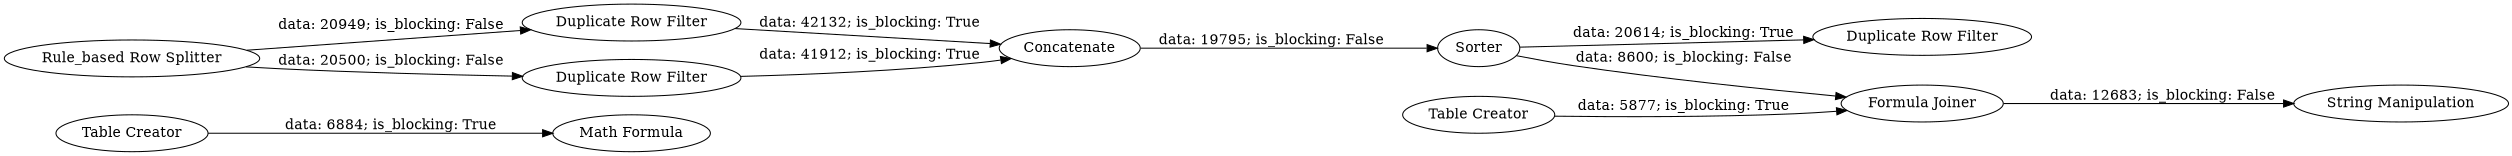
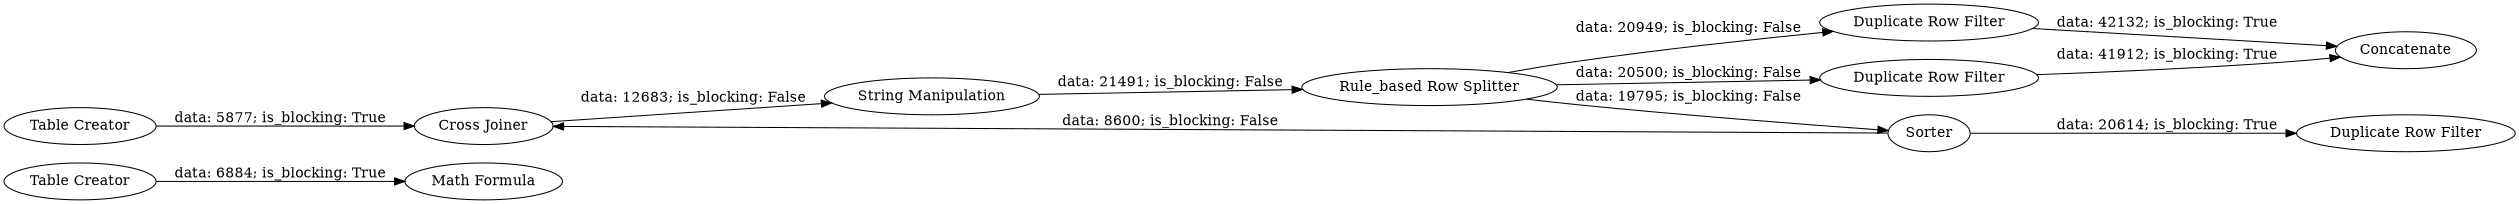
(1284, 48) -> (1702, 116)
none -> (1165, 92)
(1922, 104) -> (484, 126)
